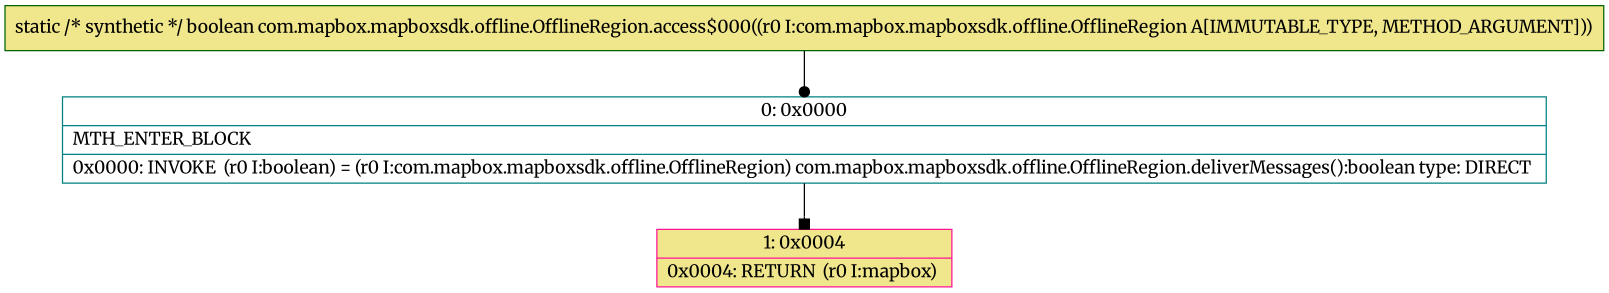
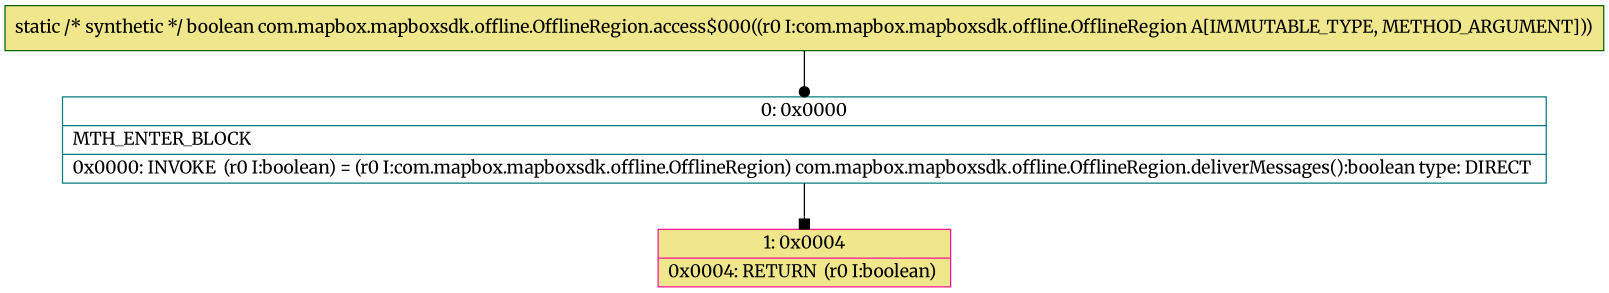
(804, 272) -> (804, 272)
